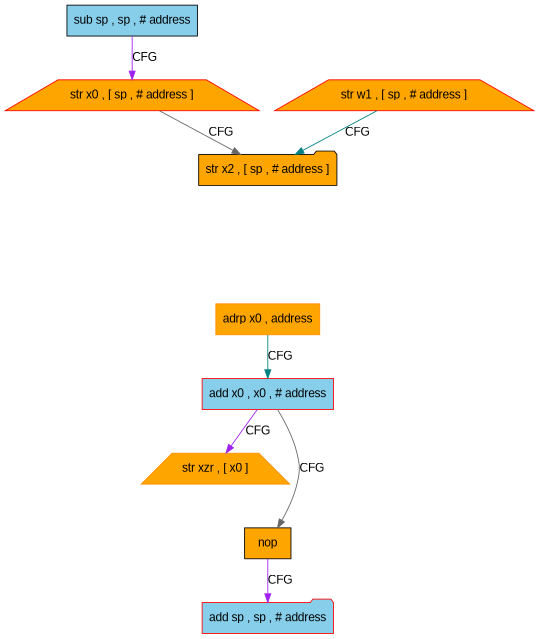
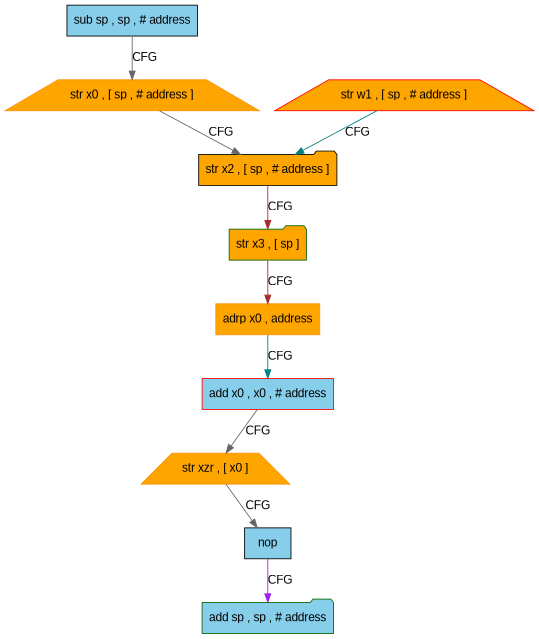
(132, 54) -> (132, 54)
(132, 95) -> (132, 95)
none -> (268, 245)
(244, 428) -> (244, 428)
(299, 464) -> (239, 502)
(268, 543) -> (268, 543)
(268, 618) -> (268, 618)
